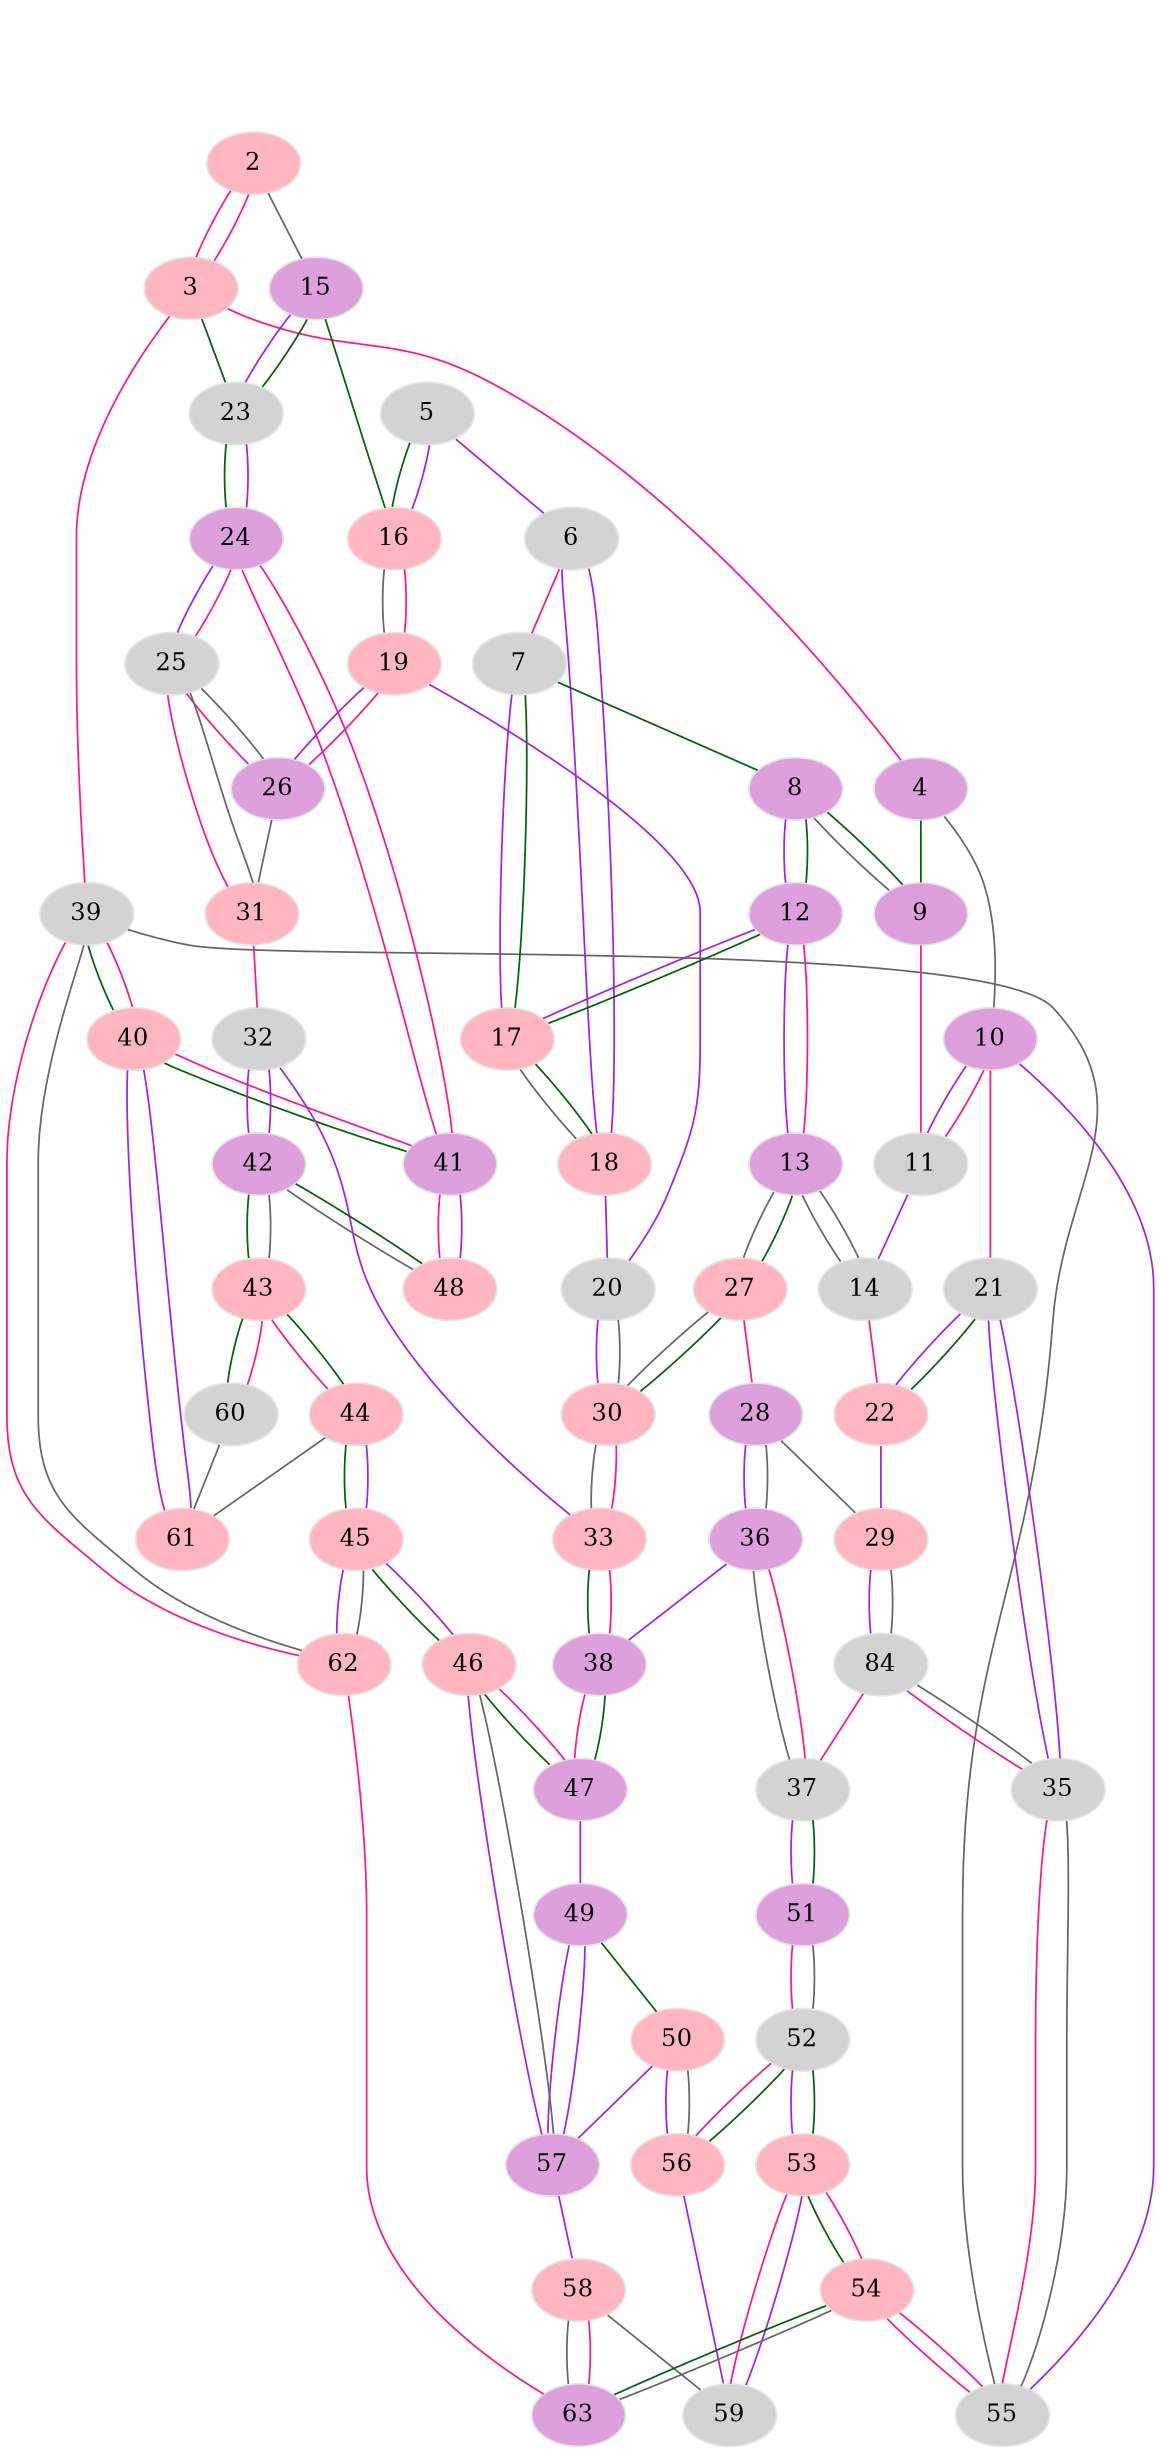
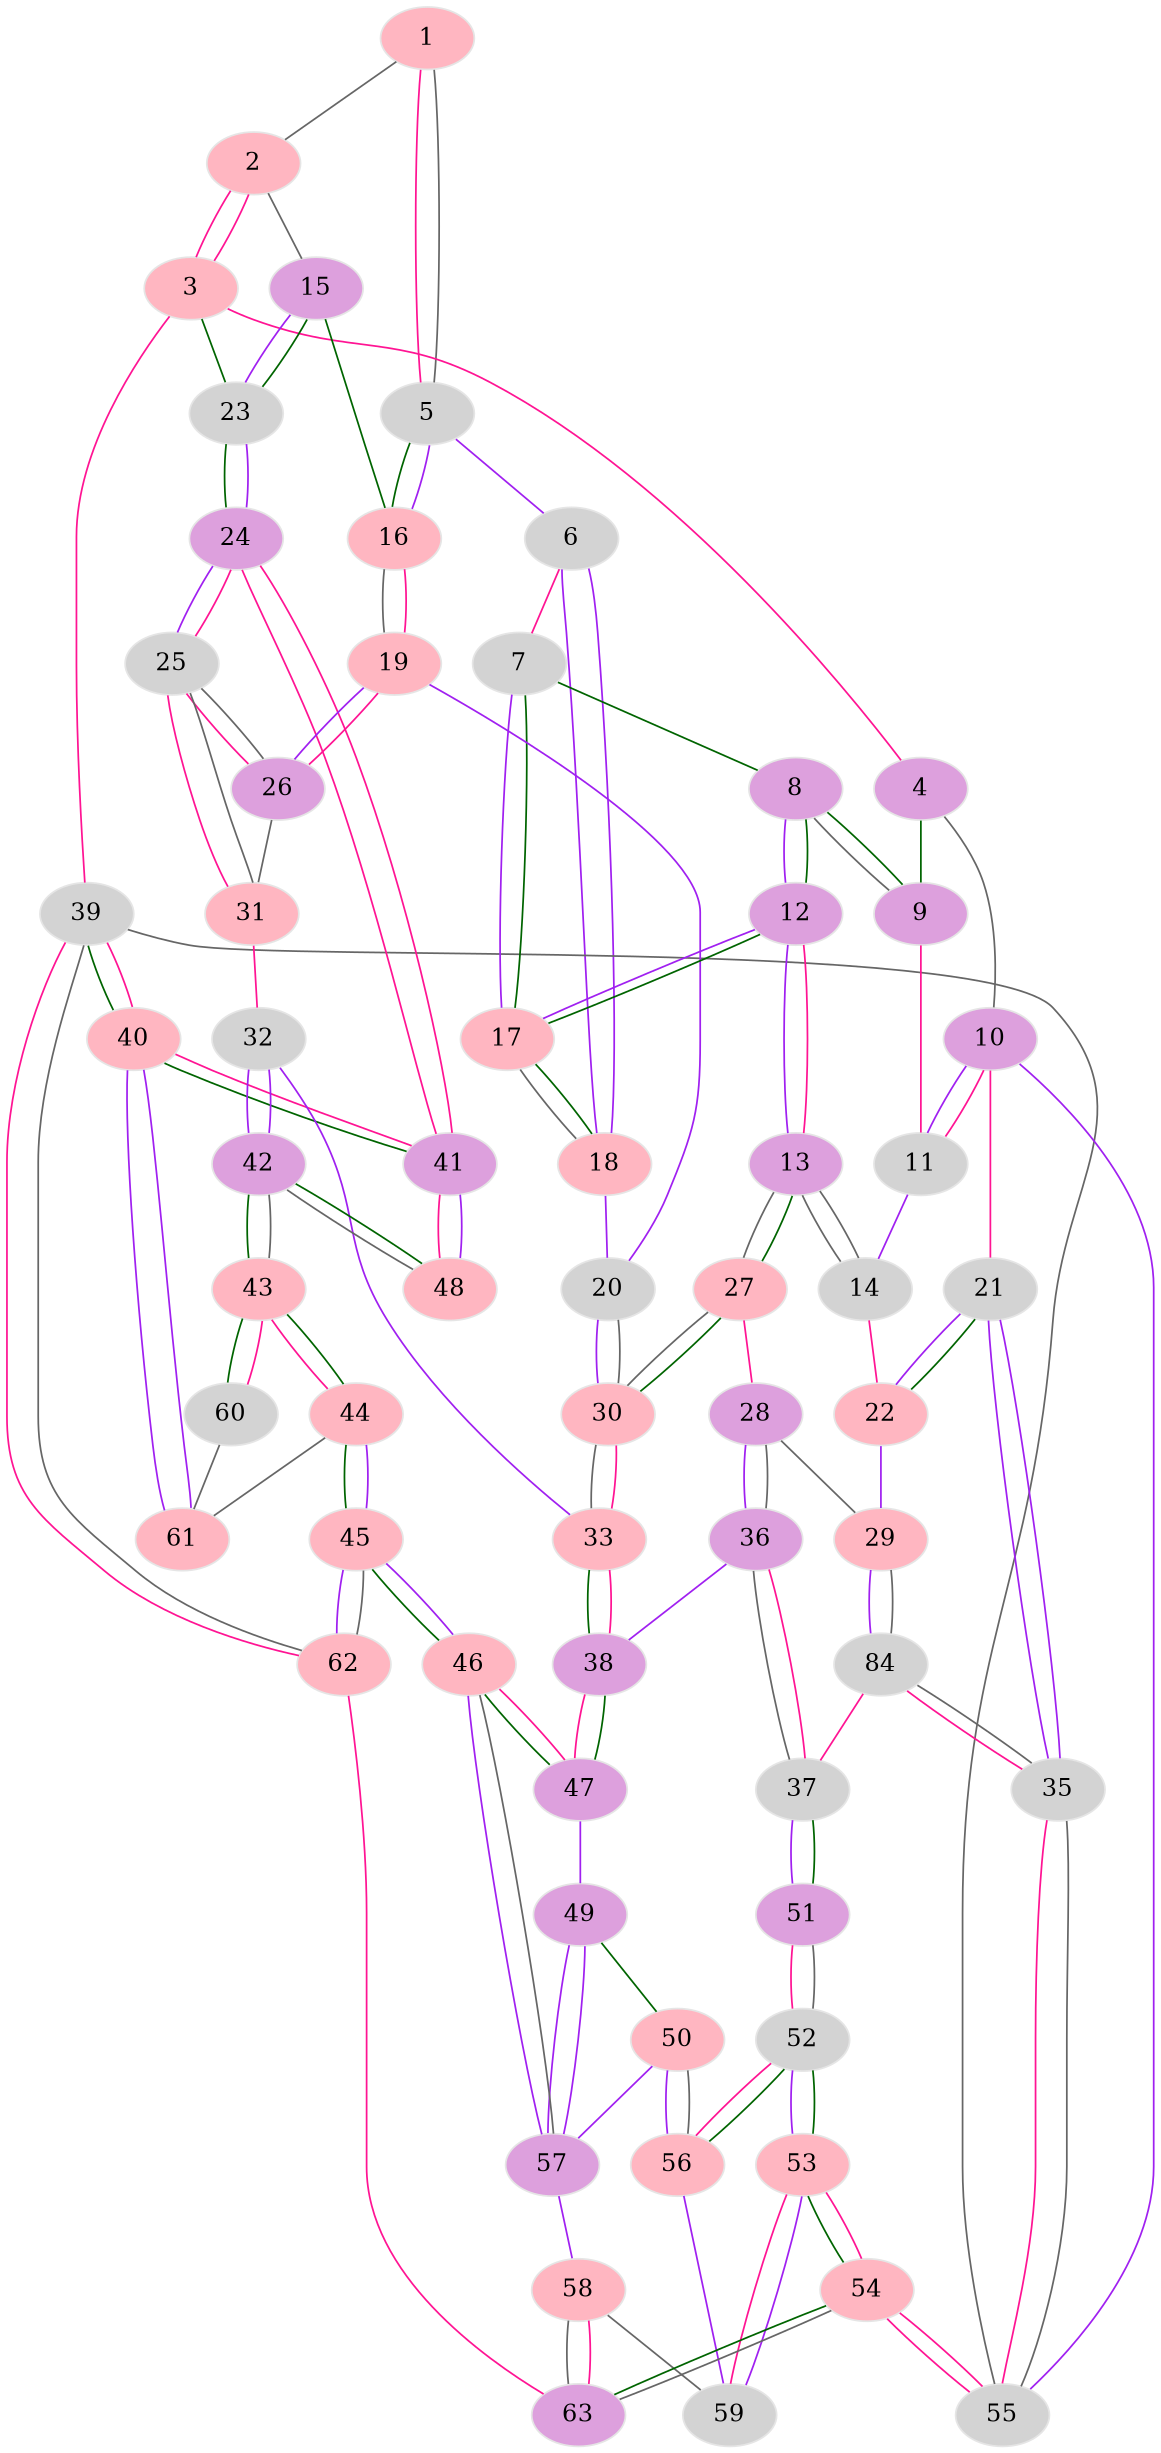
none -> (427, 38)
